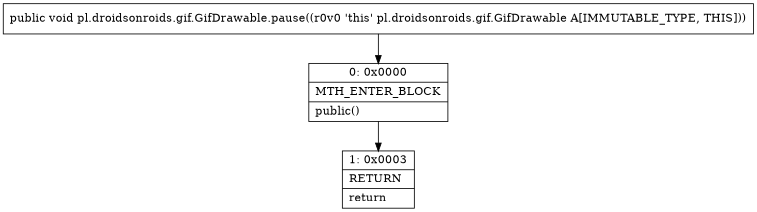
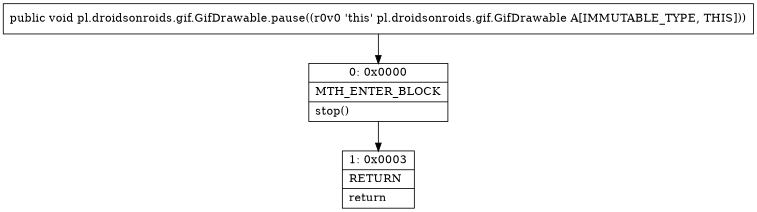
(338, 111) -> (333, 111)
